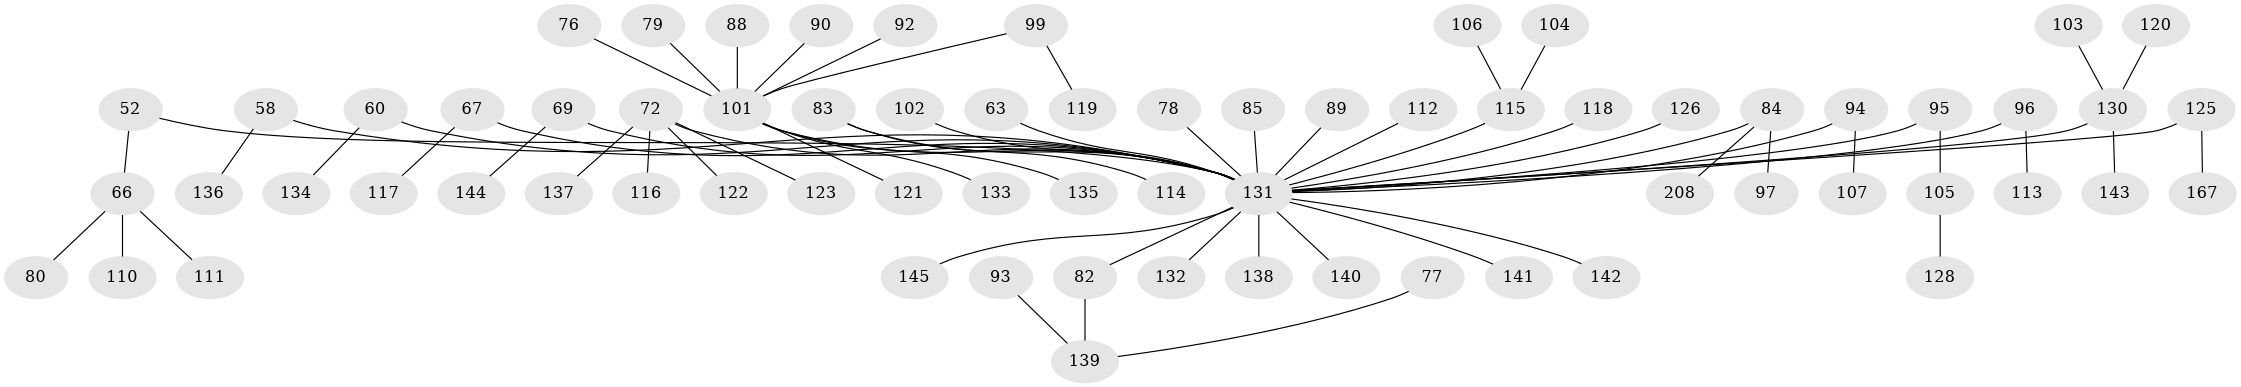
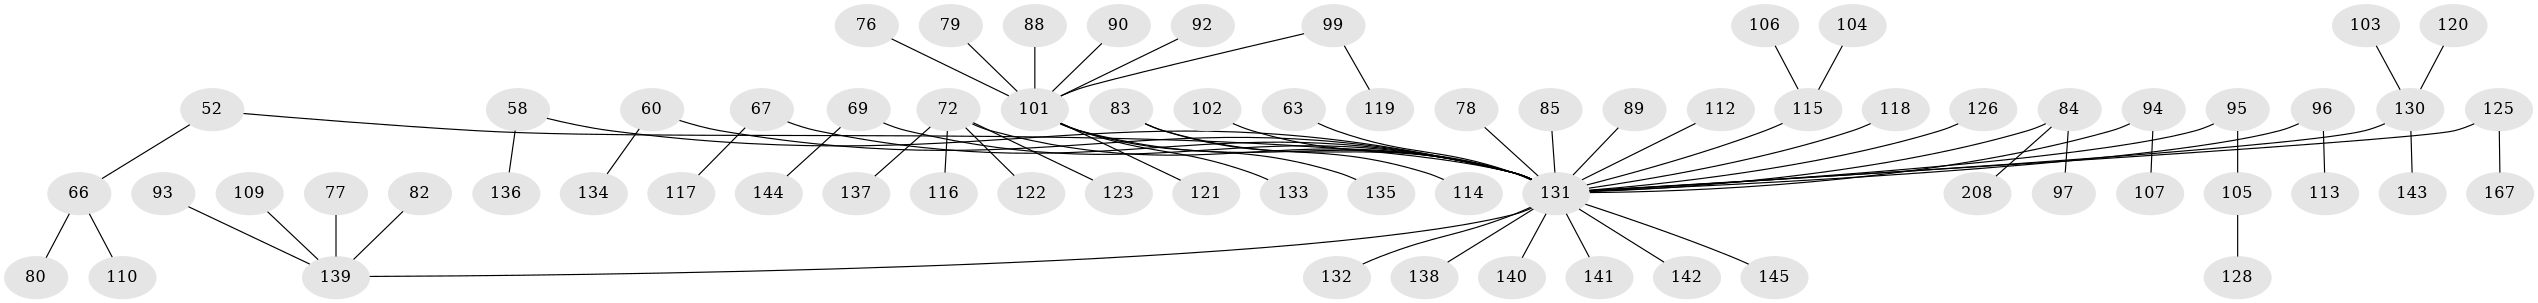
none -> (250, 194)
(1171, 236) -> (953, 265)
(210, 278) -> none
